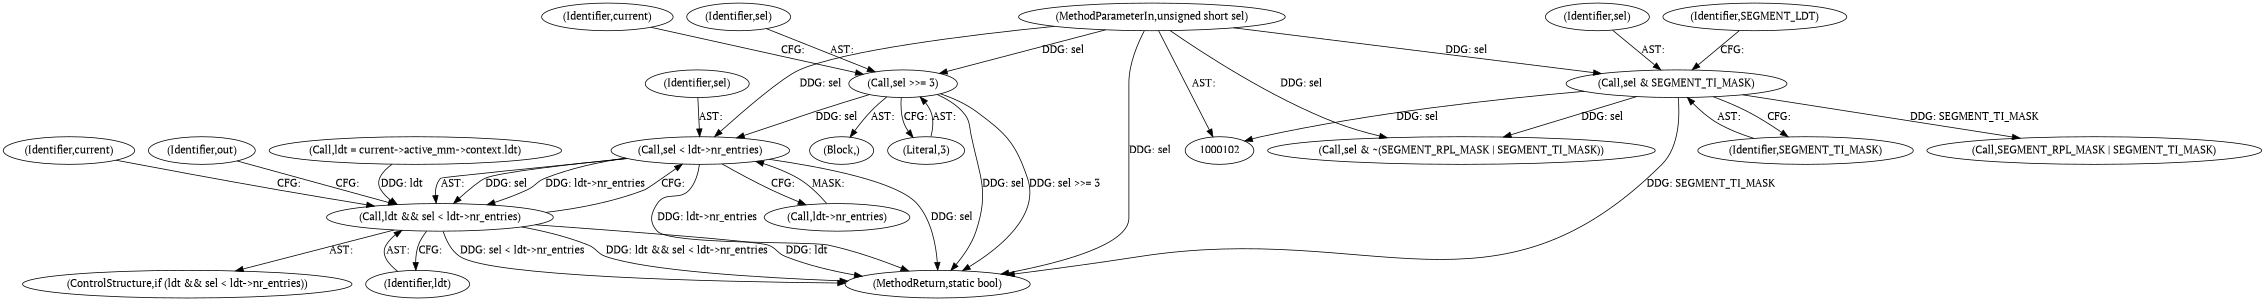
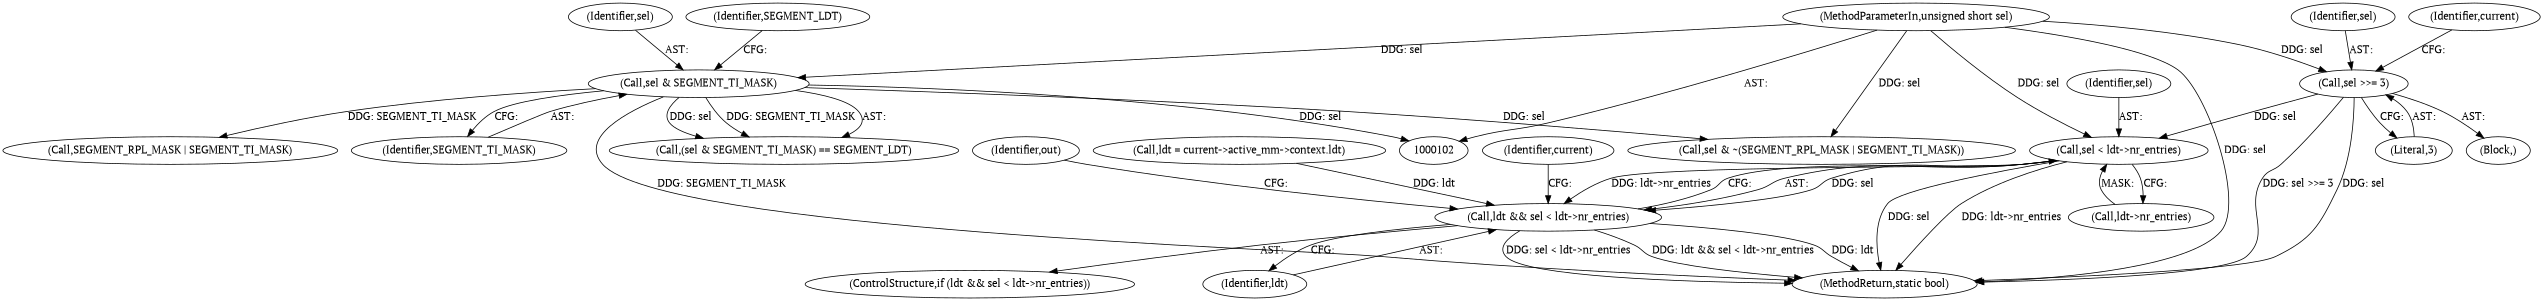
none -> (784, 151)
